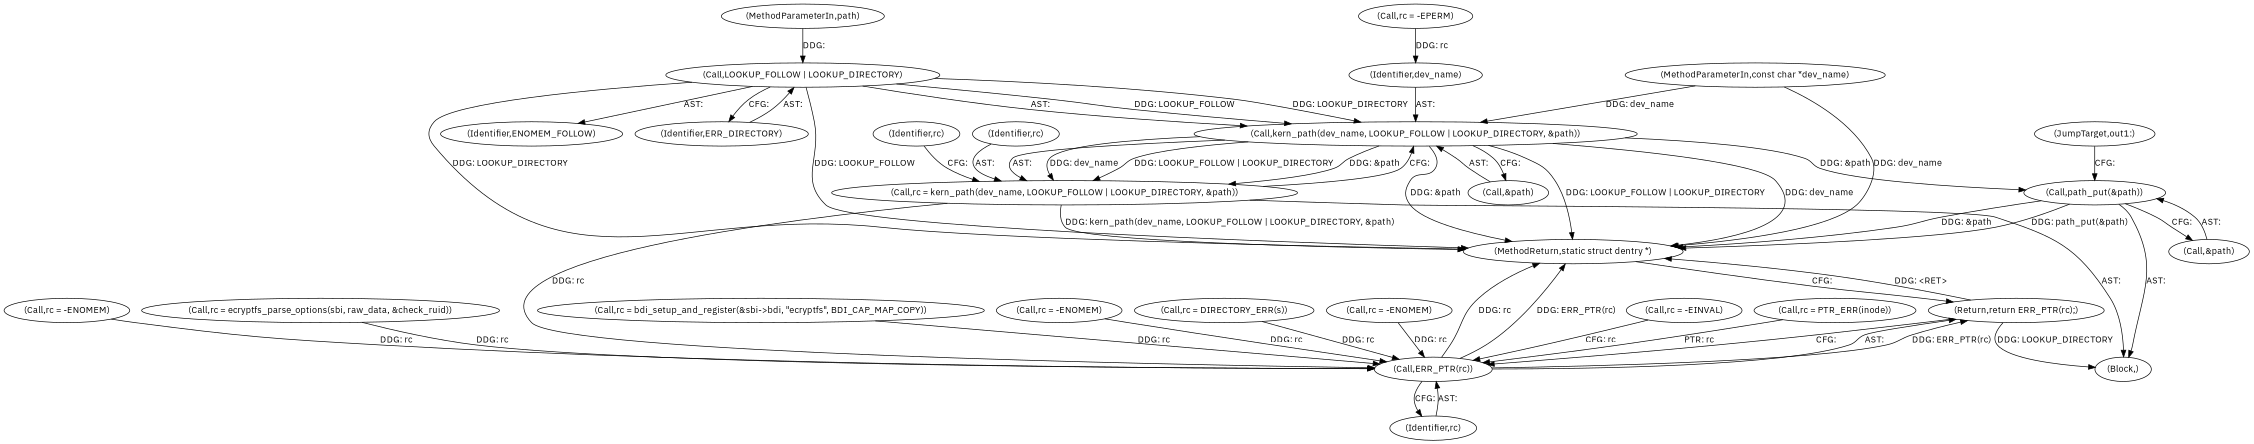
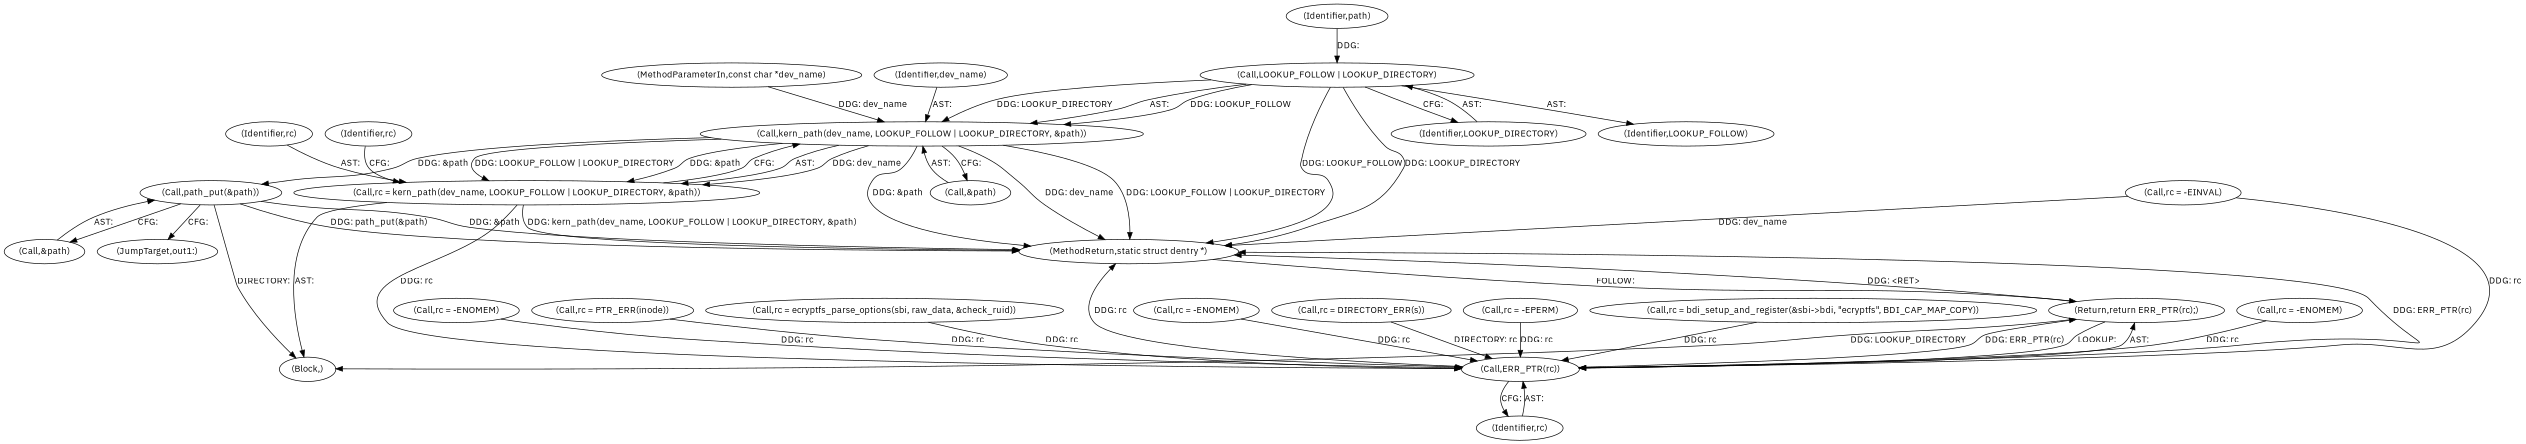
(803, 16) -> (1337, 16)
(1416, 42) -> (1520, 336)
(532, 134) -> (1686, 134)
(722, 134) -> (1489, 134)
(2095, 160) -> (186, 220)
(1856, 205) -> (1680, 221)
(1823, 281) -> (1617, 281)
(2157, 281) -> (265, 281)
(1358, 340) -> (1486, 340)
(1601, 340) -> (2506, 281)
(1699, 340) -> (968, 340)
(1828, 340) -> (2098, 340)
